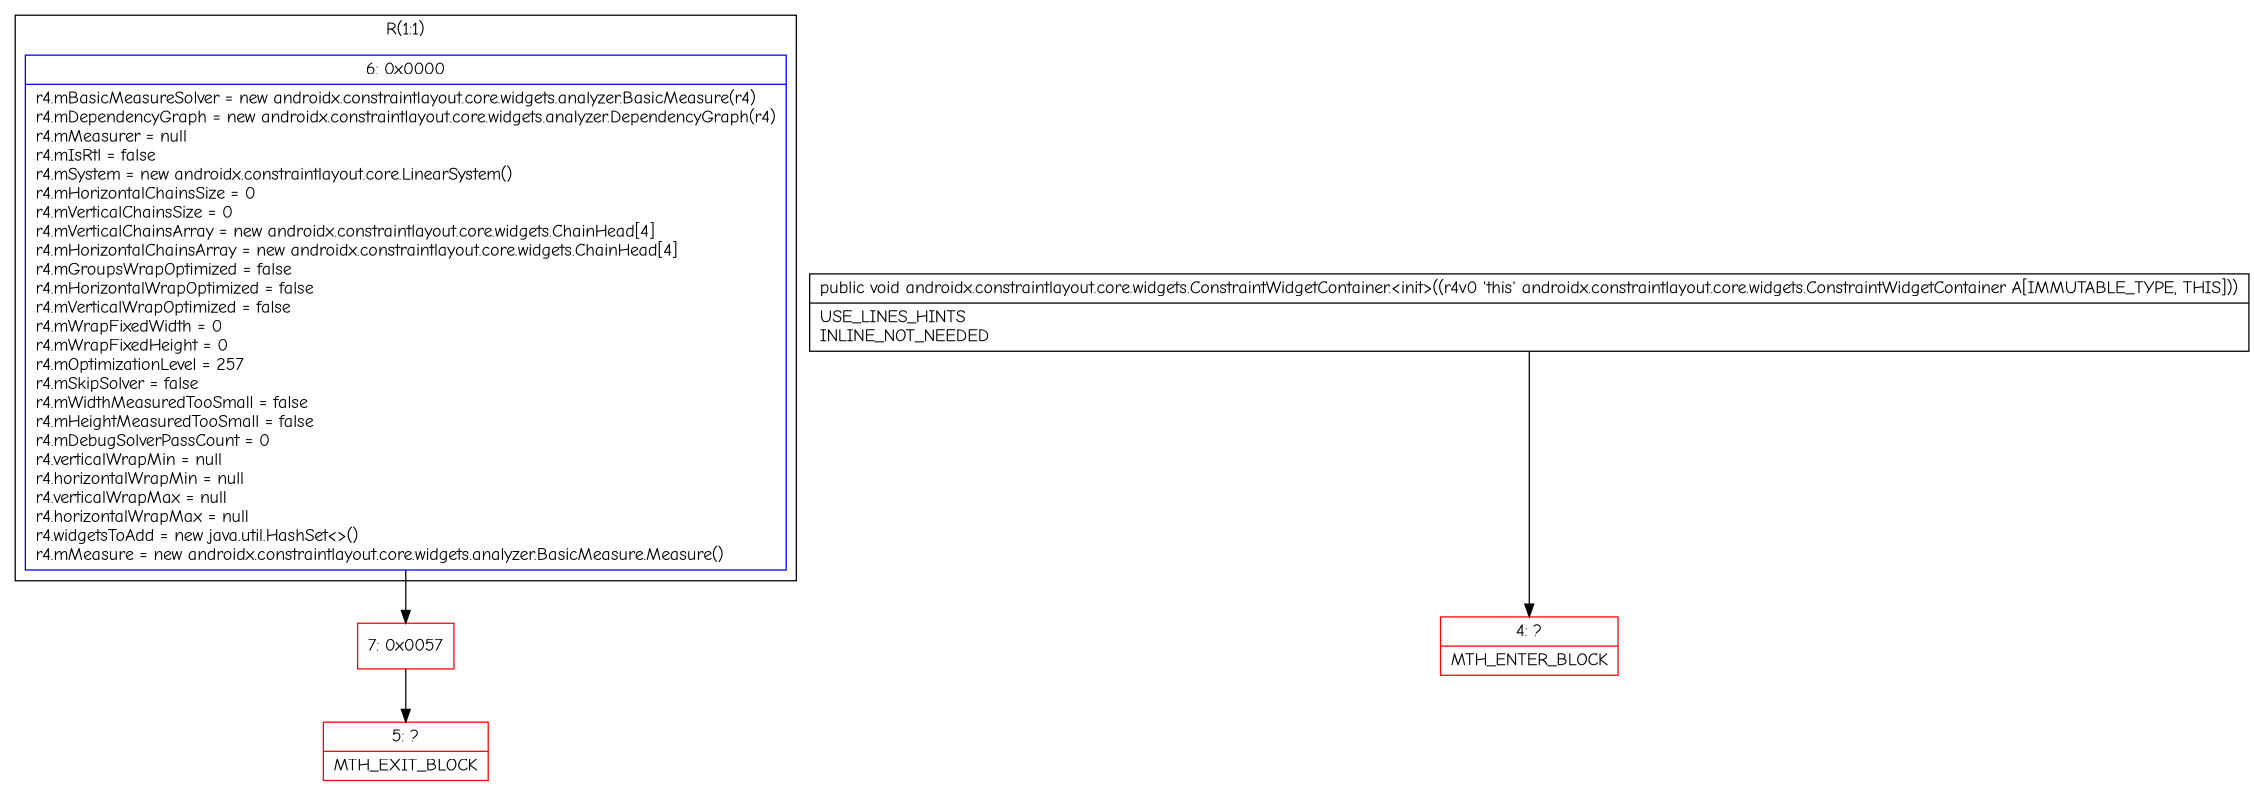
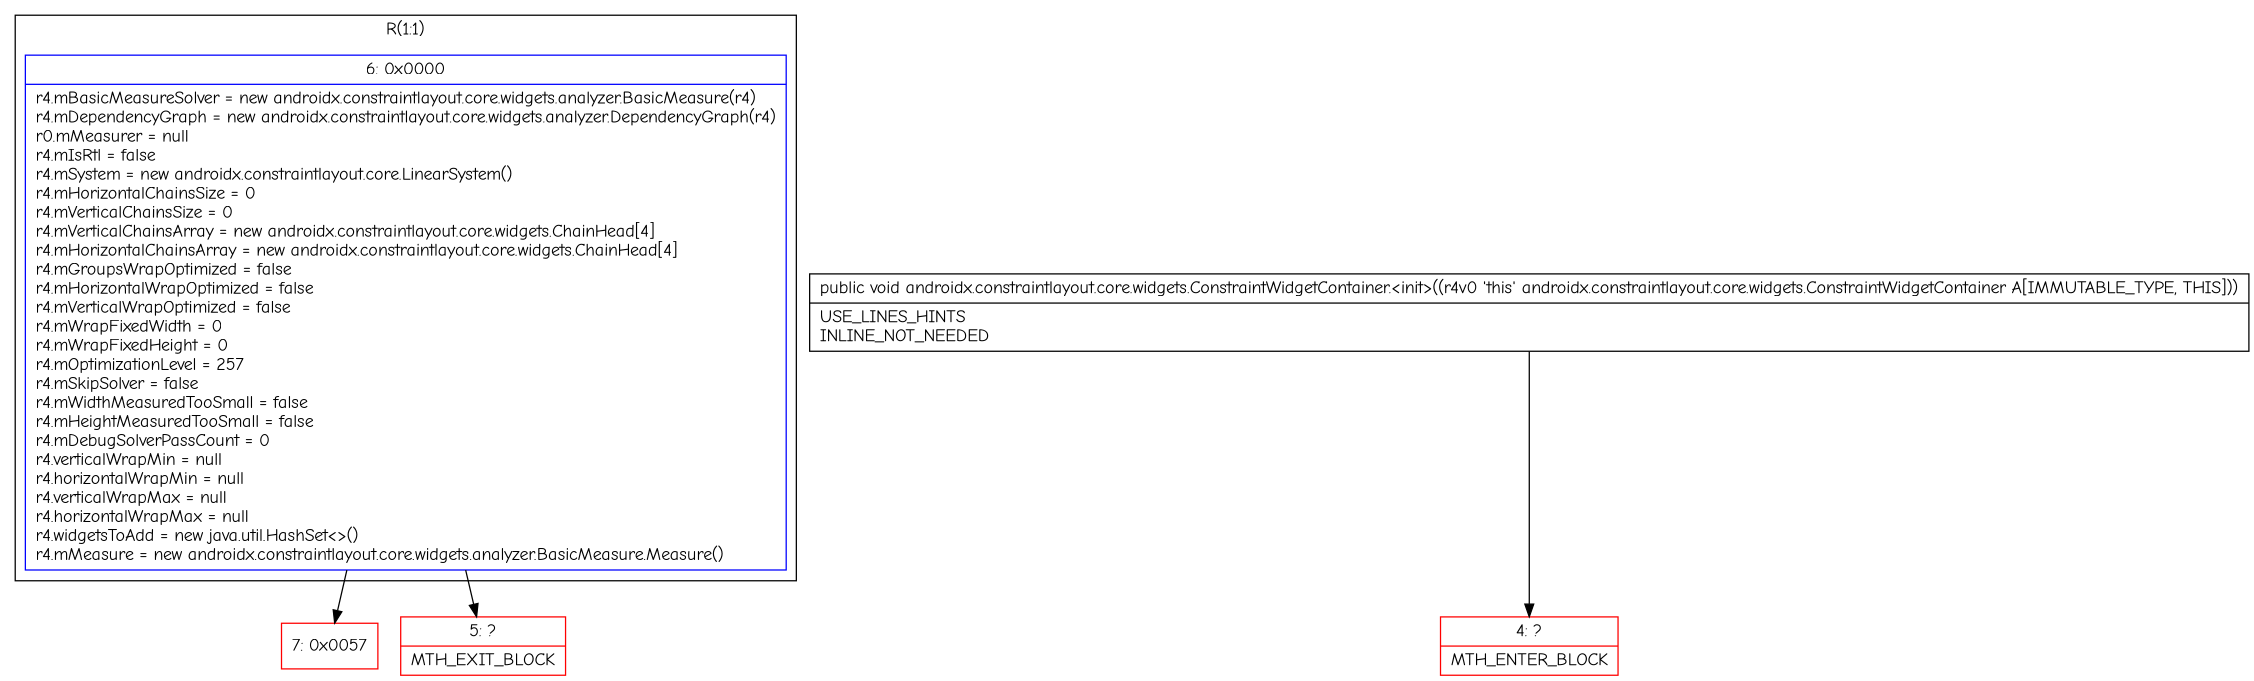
(112, 136) -> (112, 136)
(406, 689) -> (470, 589)
